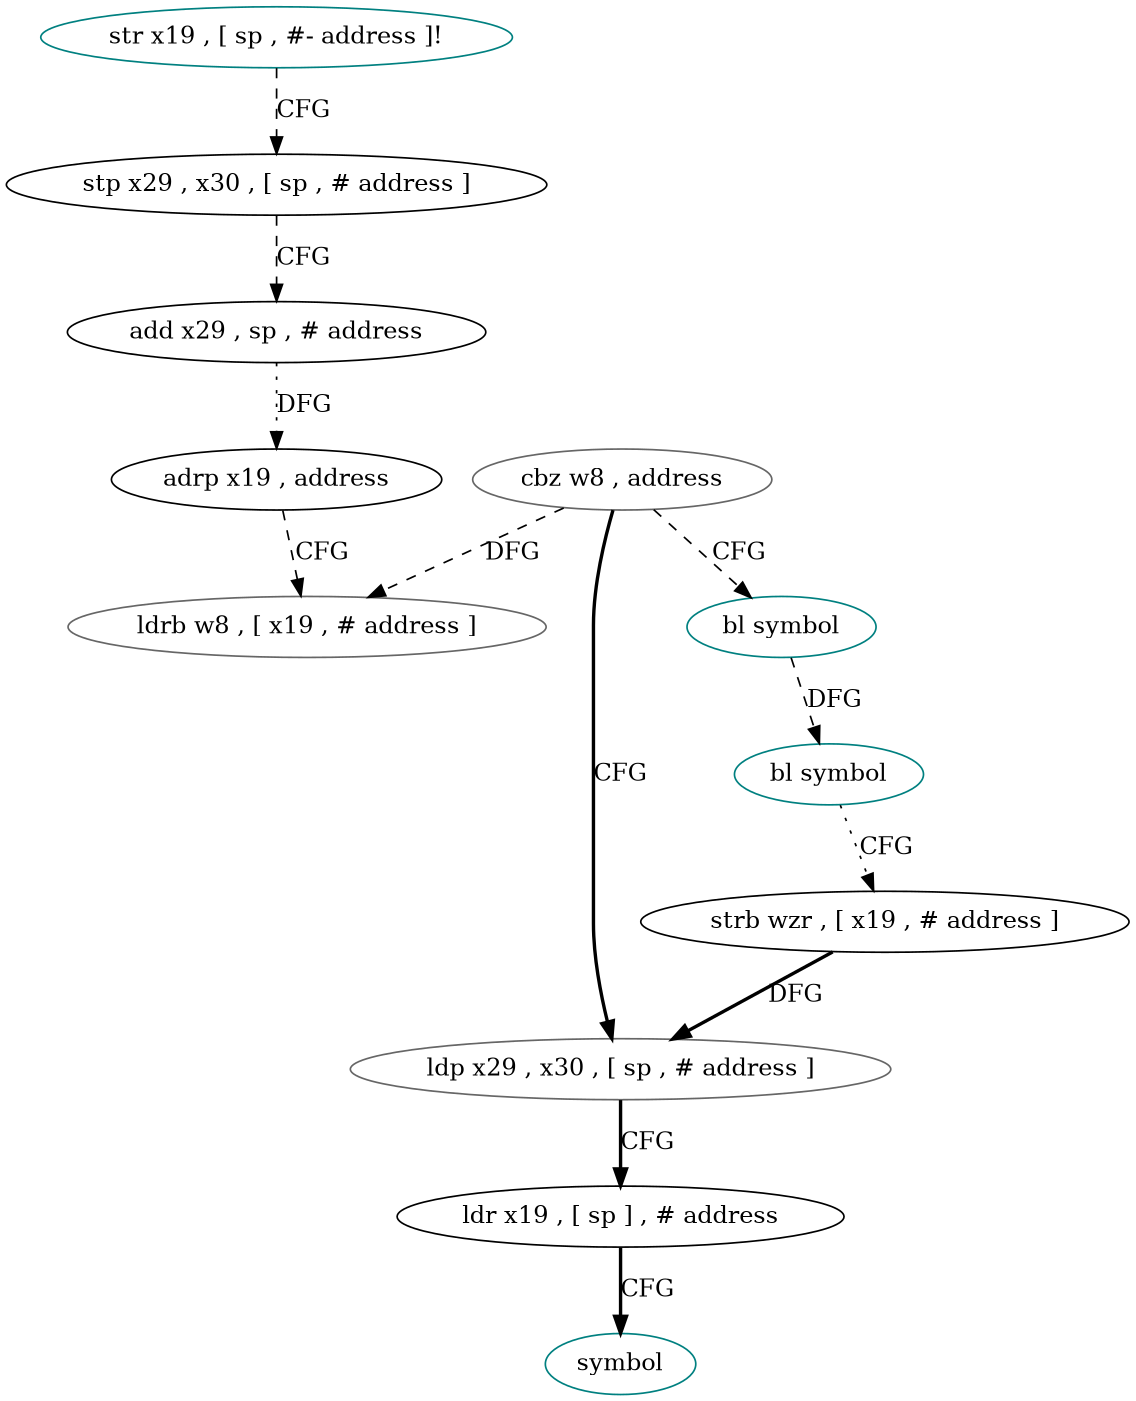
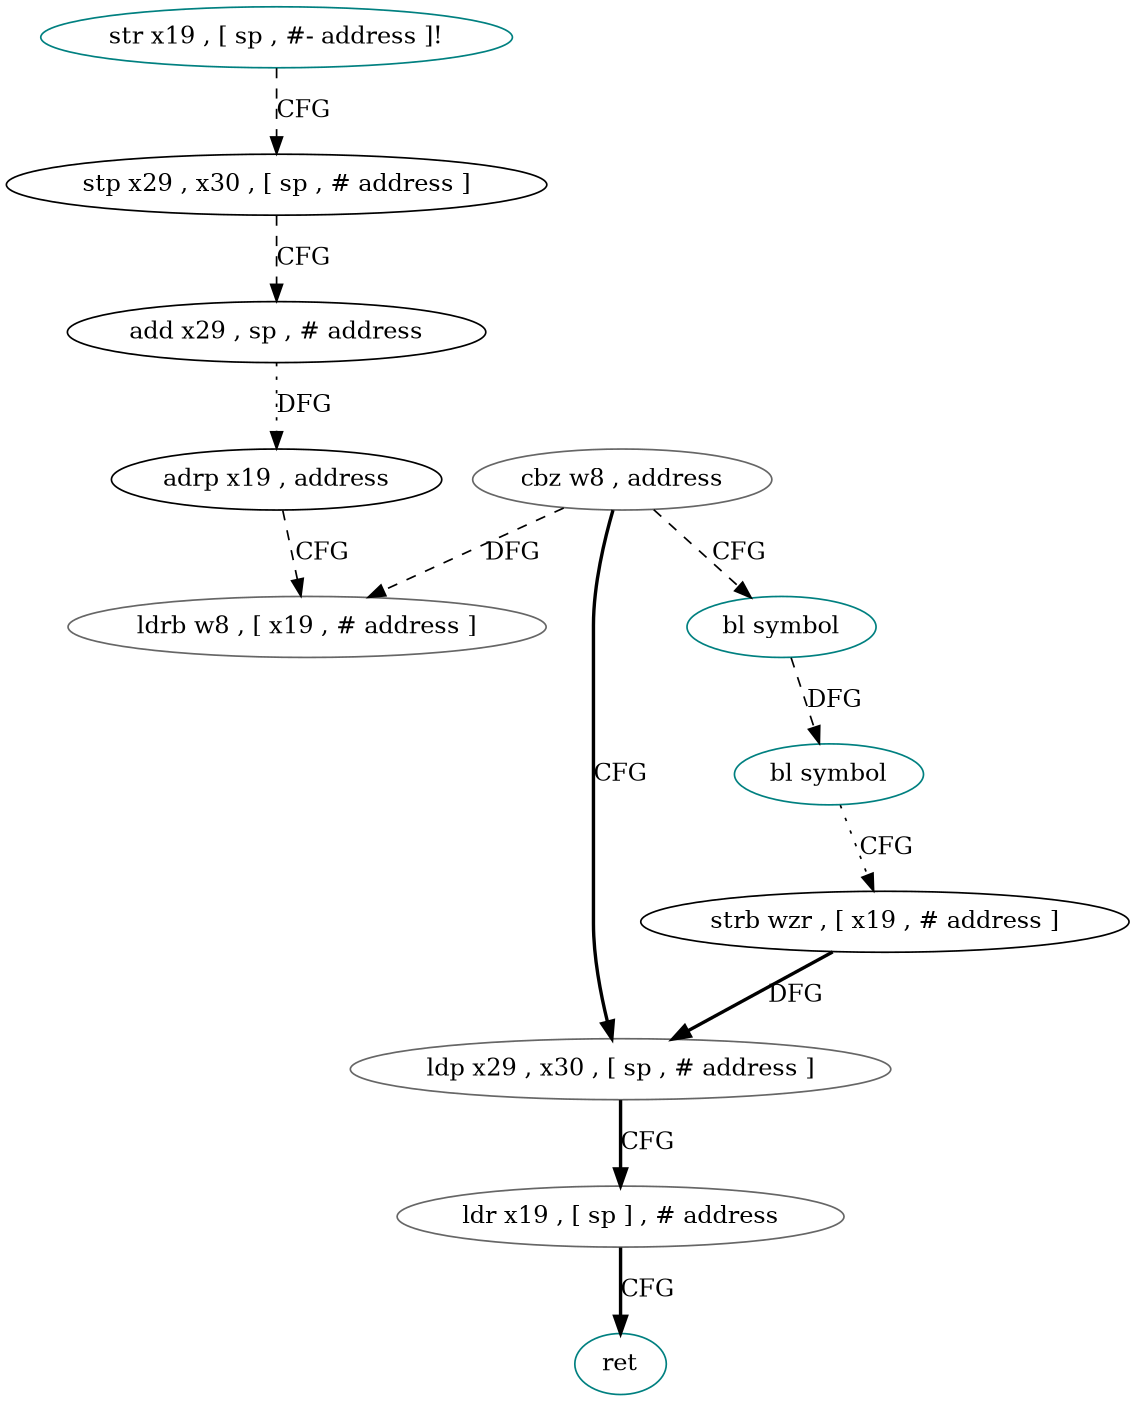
(621, 1217) -> (621, 1217)
(621, 1364) -> (621, 1364)
